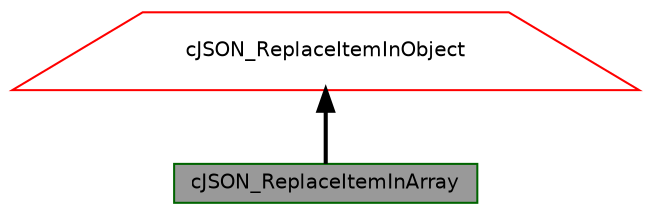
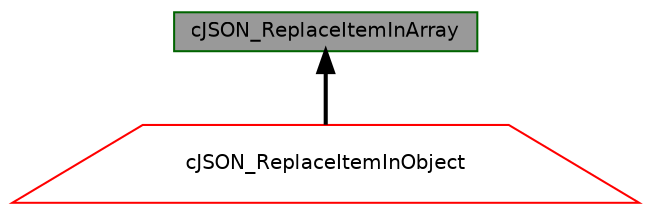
(326, 138) -> (326, 99)
